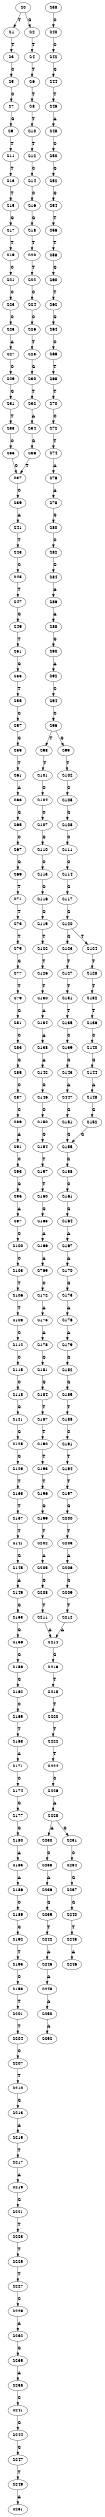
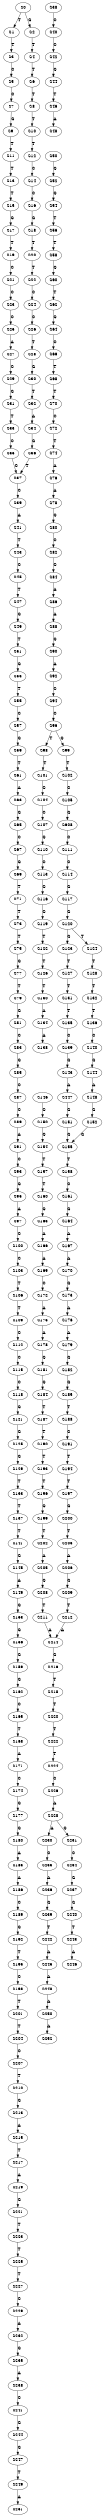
(53, 143) -> none
(67, 825) -> (67, 825)
(43, 1073) -> none
(69, 1160) -> (69, 1160)
(43, 1271) -> (43, 1271)
